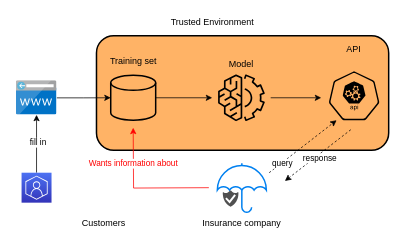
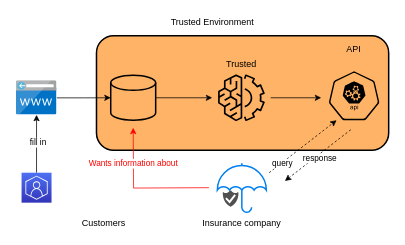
(133, 61) -> none
(242, 64) -> (242, 64)
